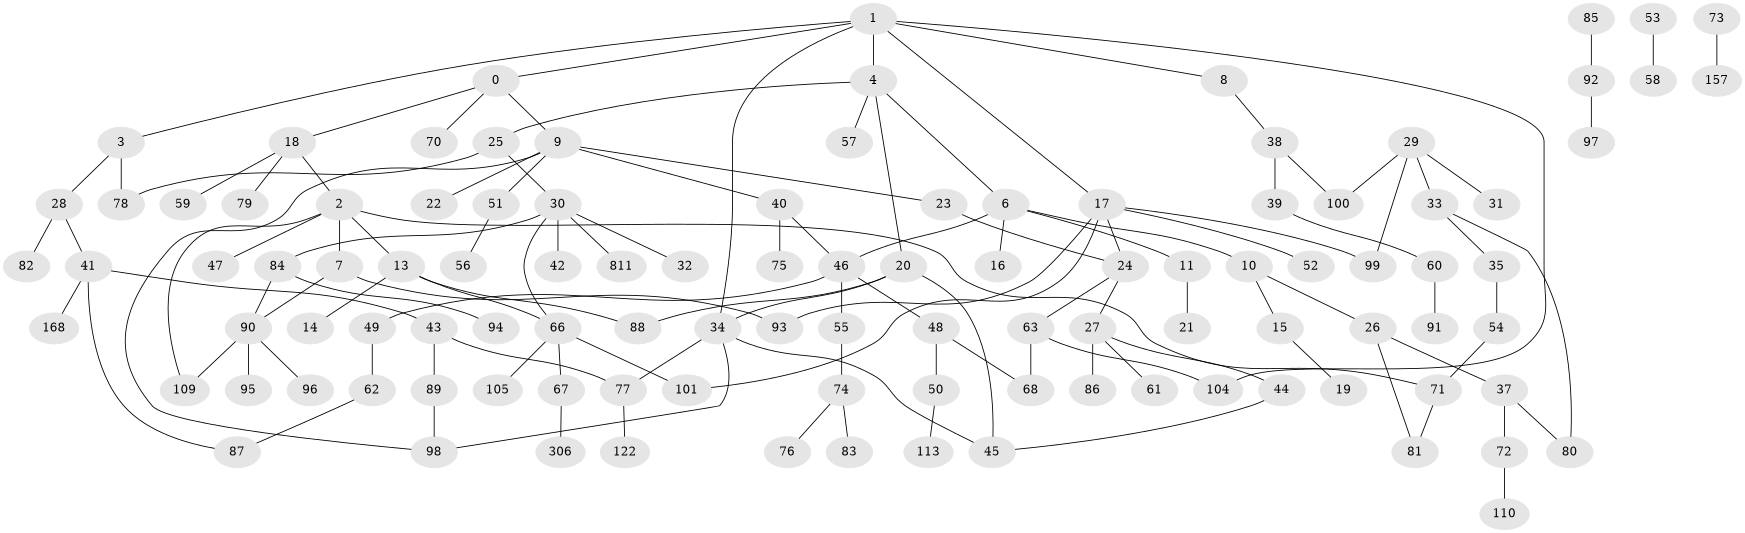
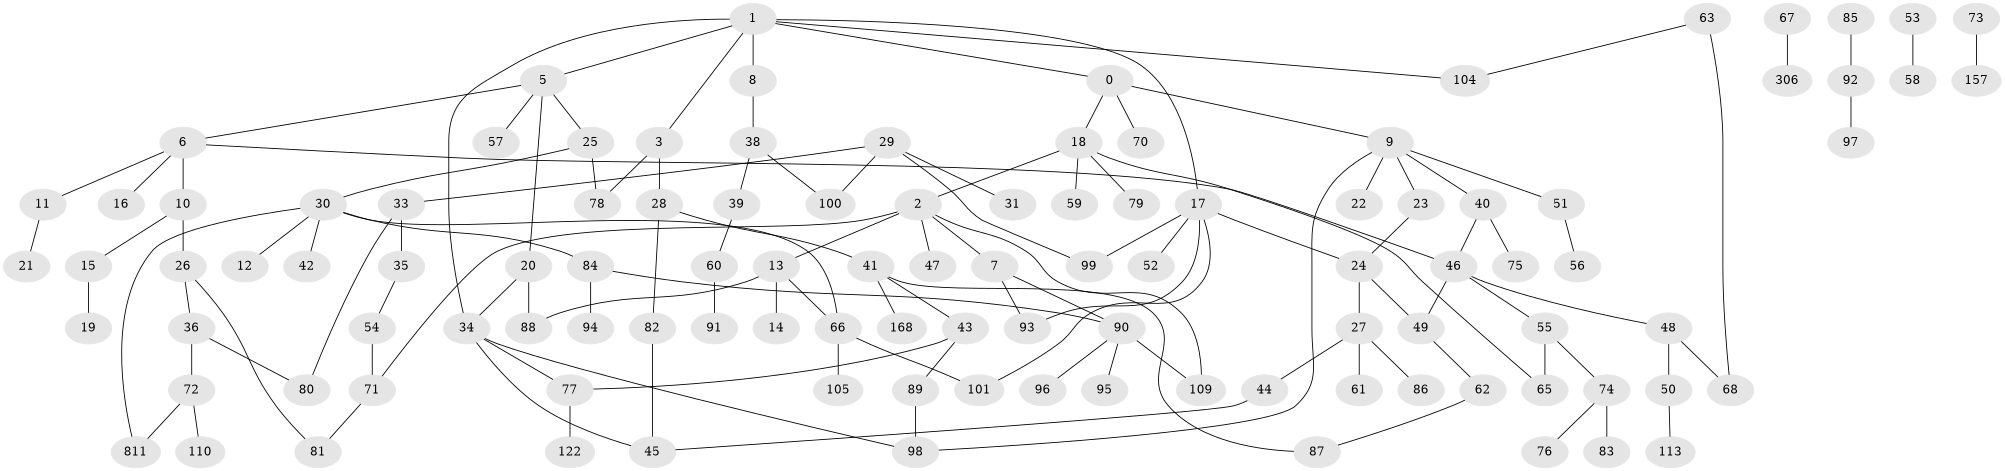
(873, 81) -> (543, 81)
(685, 267) -> (245, 267)
(1084, 294) -> (1390, 297)
(982, 344) -> (653, 395)
(560, 359) -> none
(1505, 390) -> (192, 328)
none -> (1545, 390)
none -> (164, 421)
